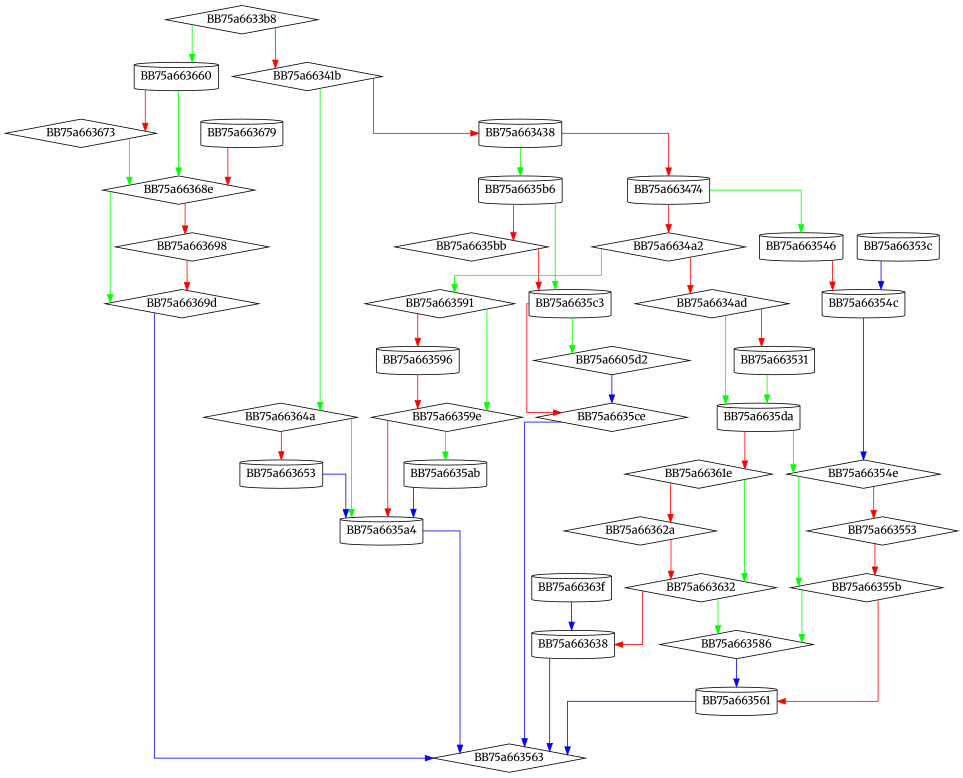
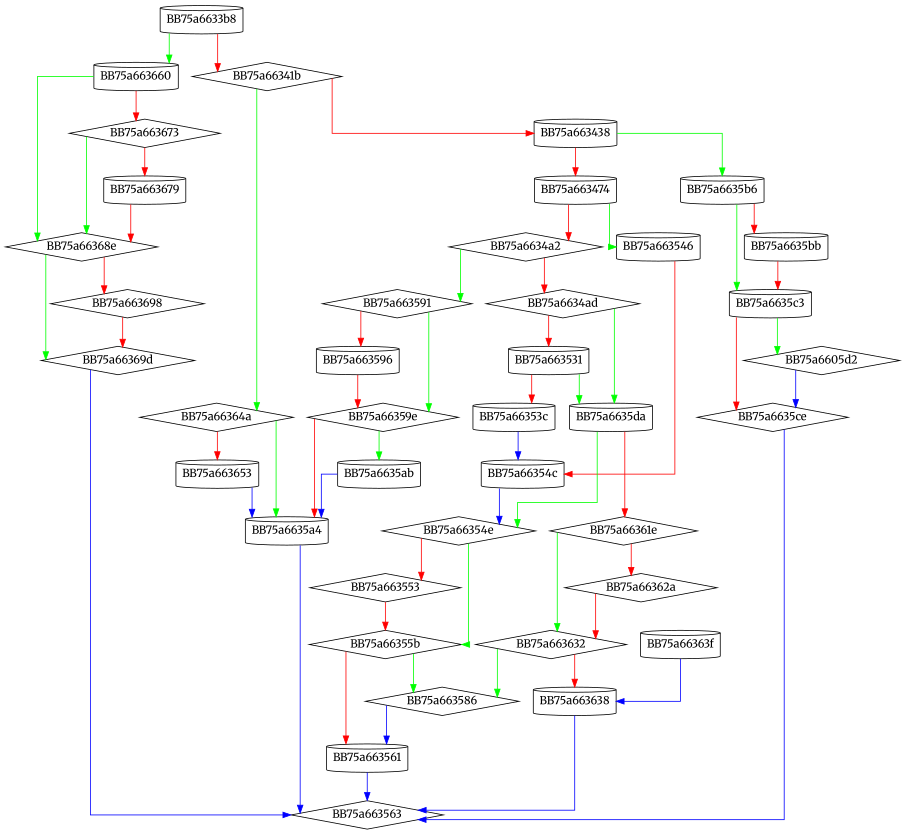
(242, 20) -> (202, 20)
none -> (145, 158)
(471, 247) -> (786, 247)
none -> (532, 385)
